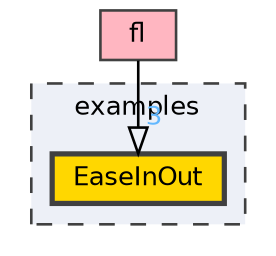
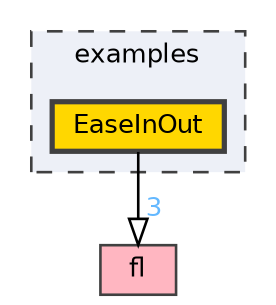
(138, 101) -> (138, 189)
